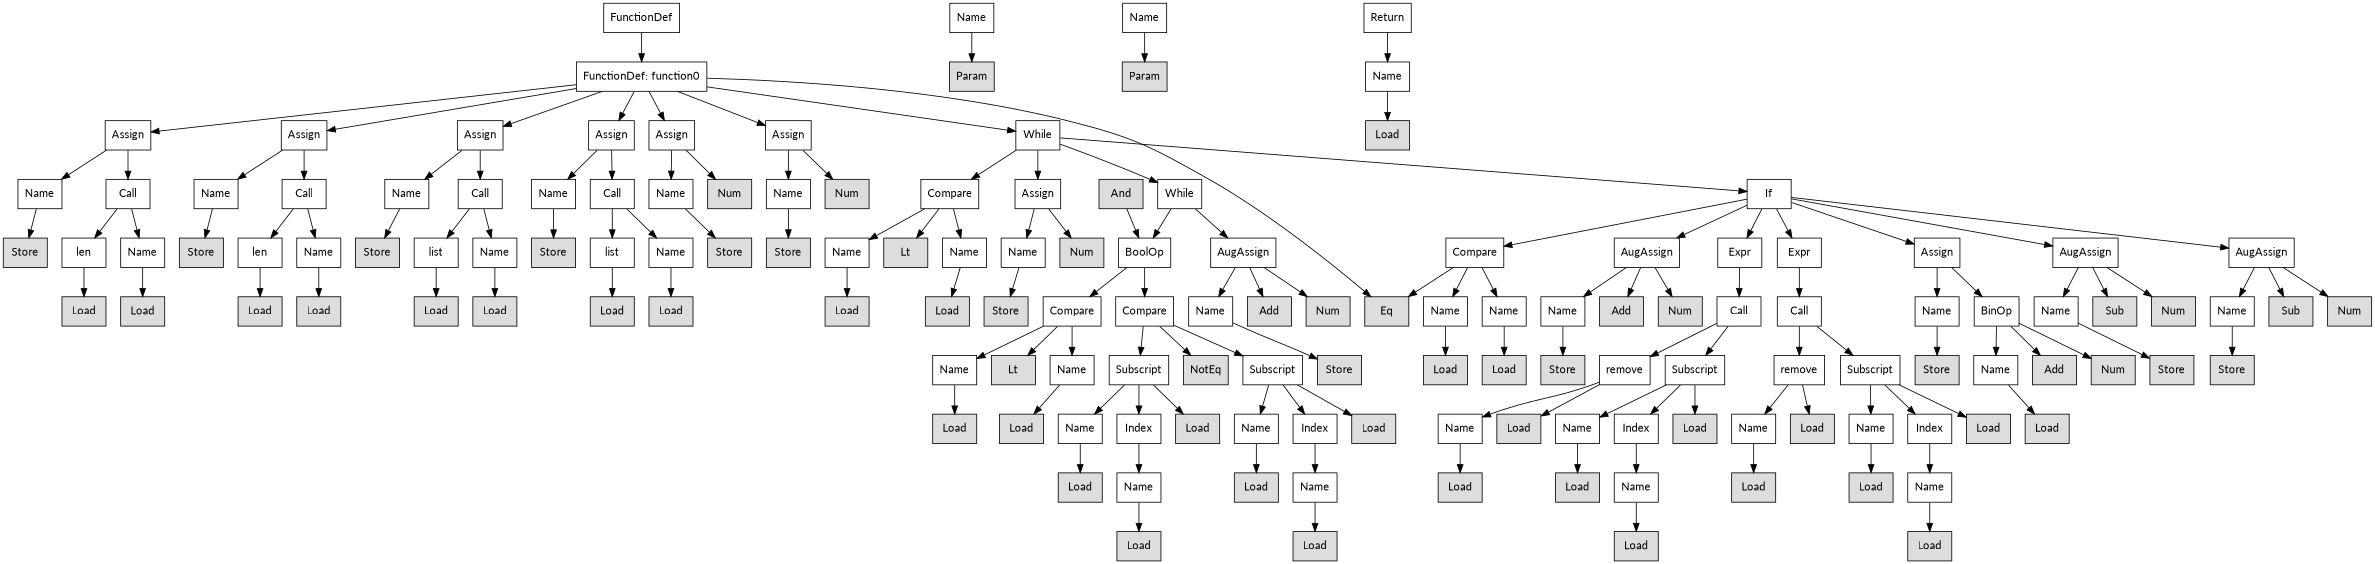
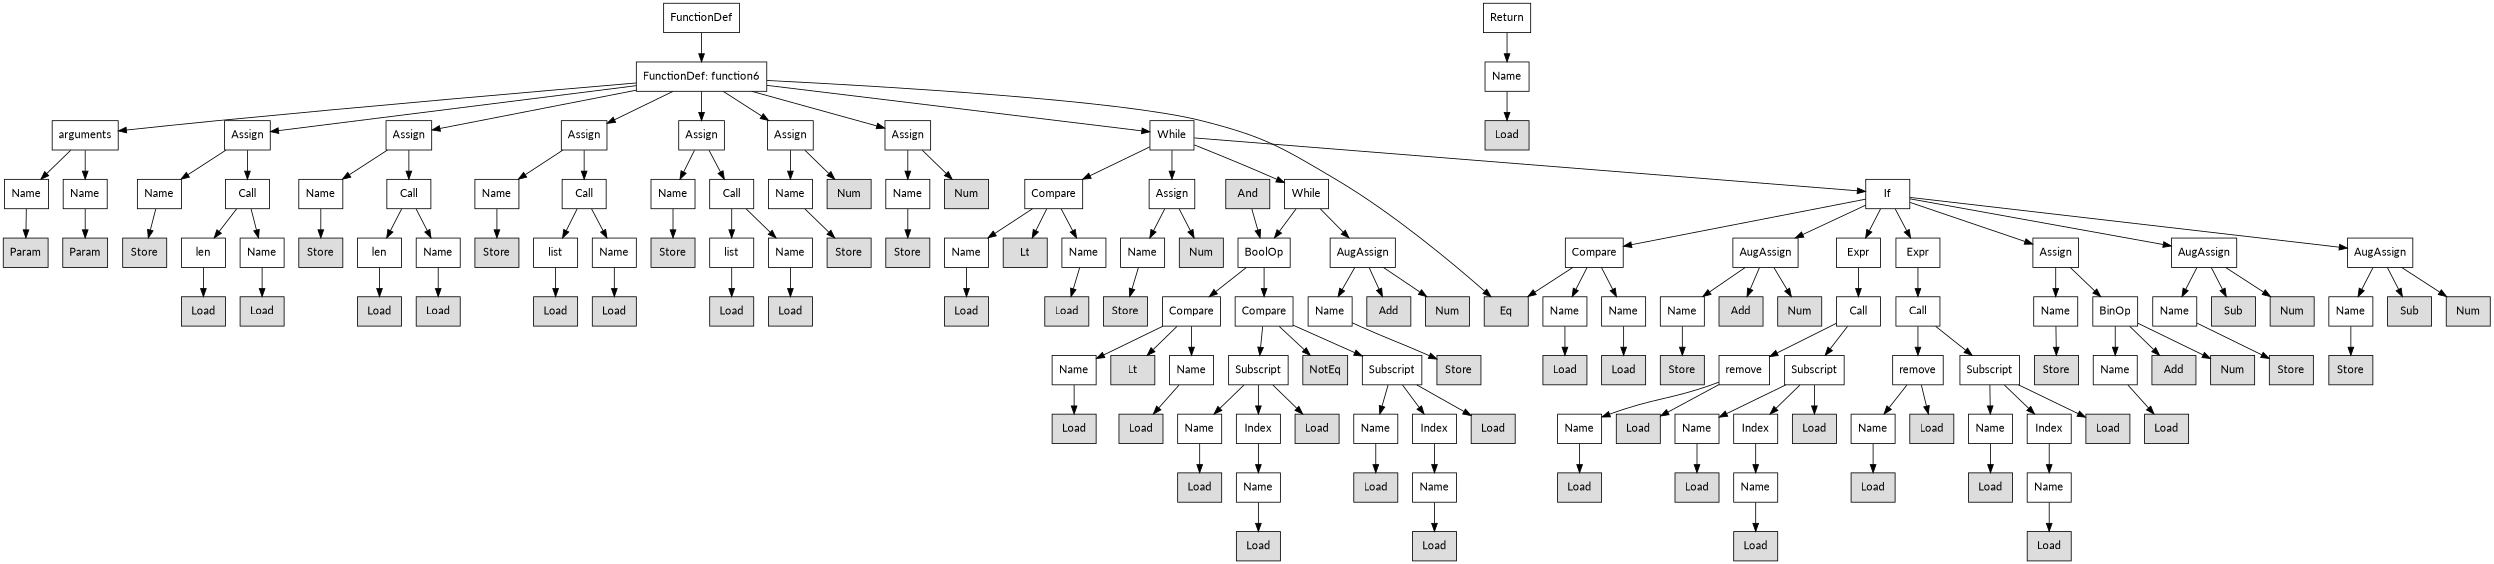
(642, 77) -> (702, 77)
none -> (85, 135)
